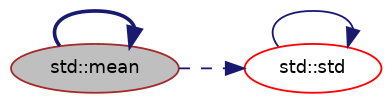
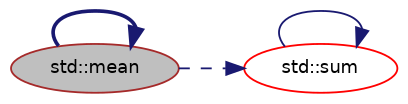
(313, 68) -> (321, 68)
